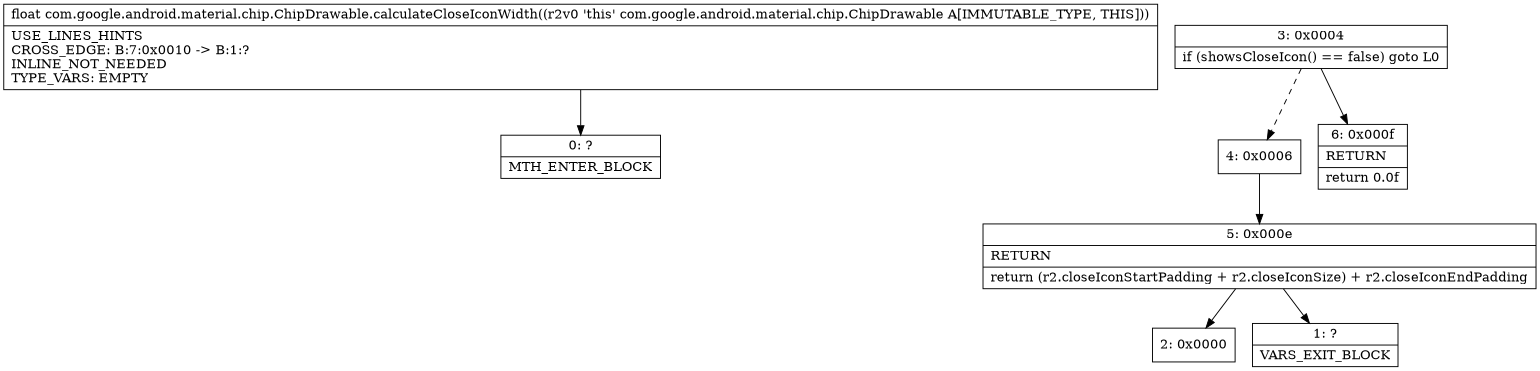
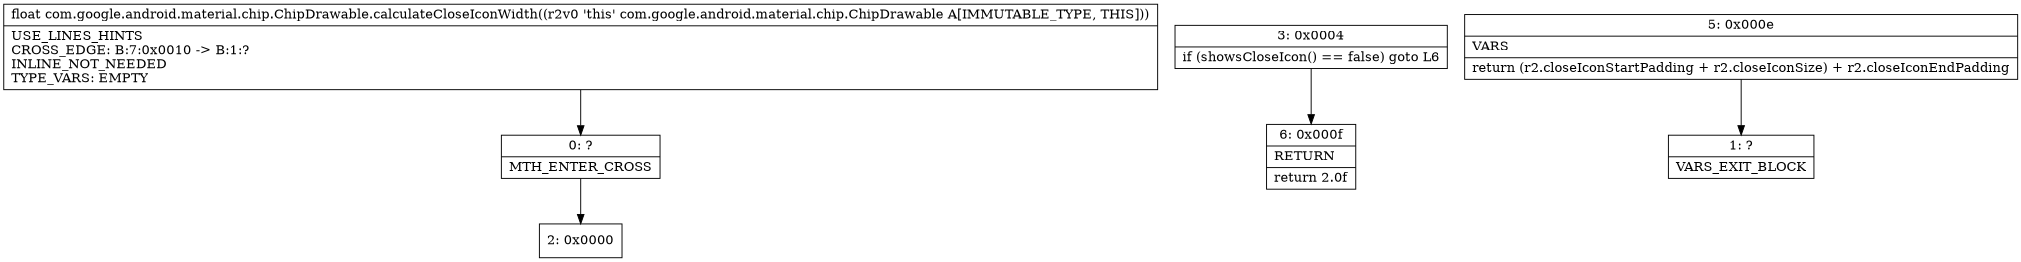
(1311, 57) -> (1311, 57)
(1260, 157) -> none
(581, 167) -> (581, 167)
(1363, 178) -> (1311, 178)
(1021, 256) -> (1491, 46)
(1224, 305) -> (581, 196)
